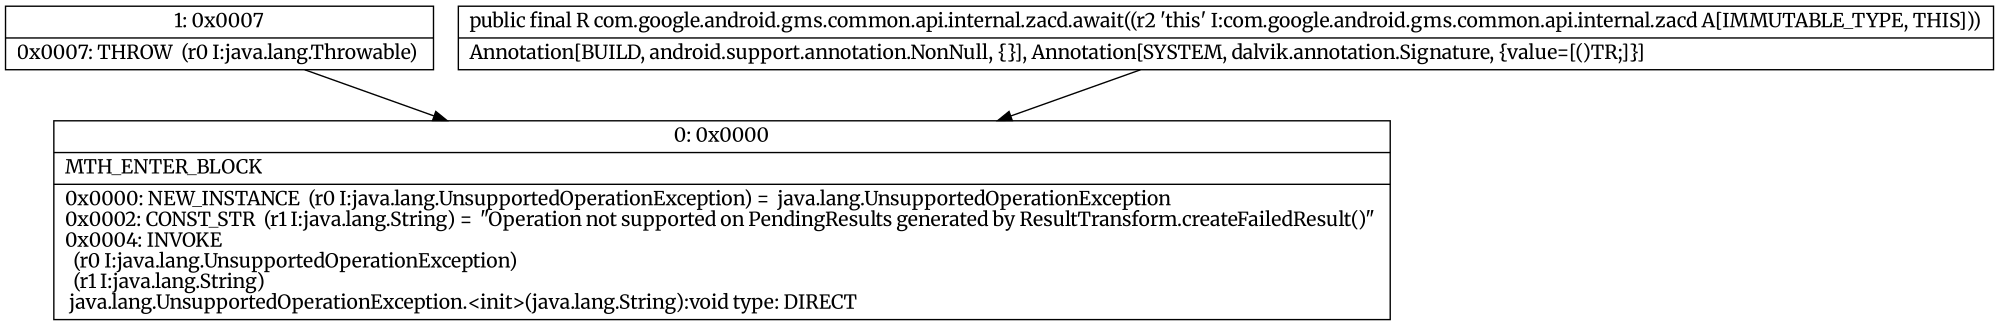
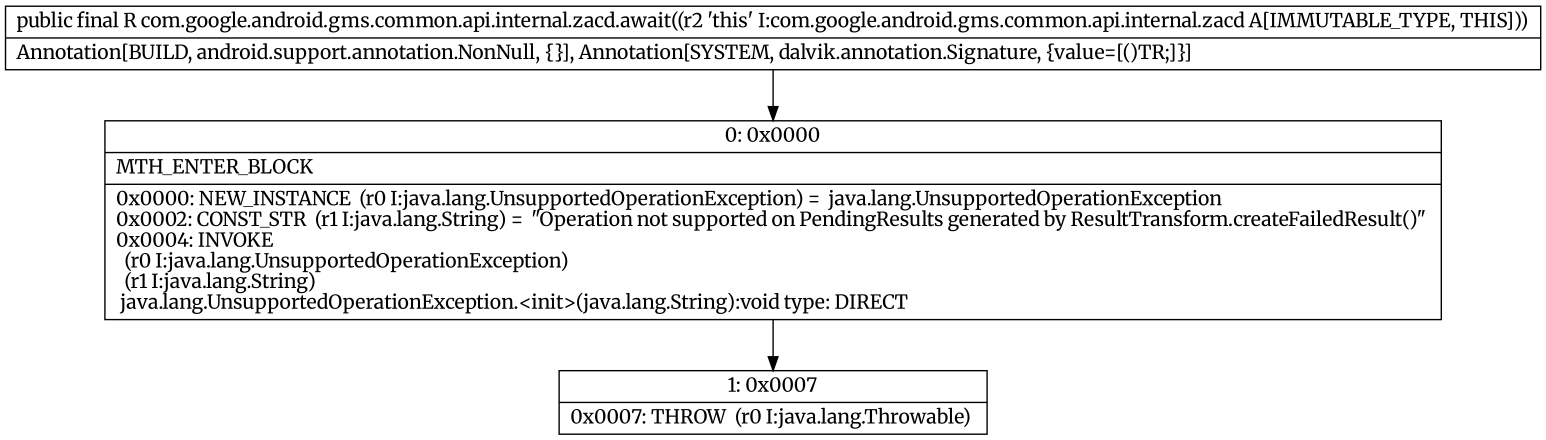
(369, 93) -> (773, 338)
